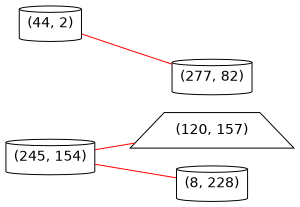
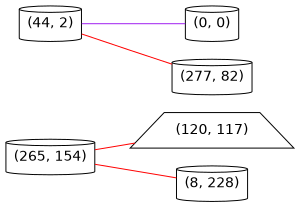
none -> (212, 24)
(212, 130) -> (212, 130)
(50, 157) -> (50, 157)
